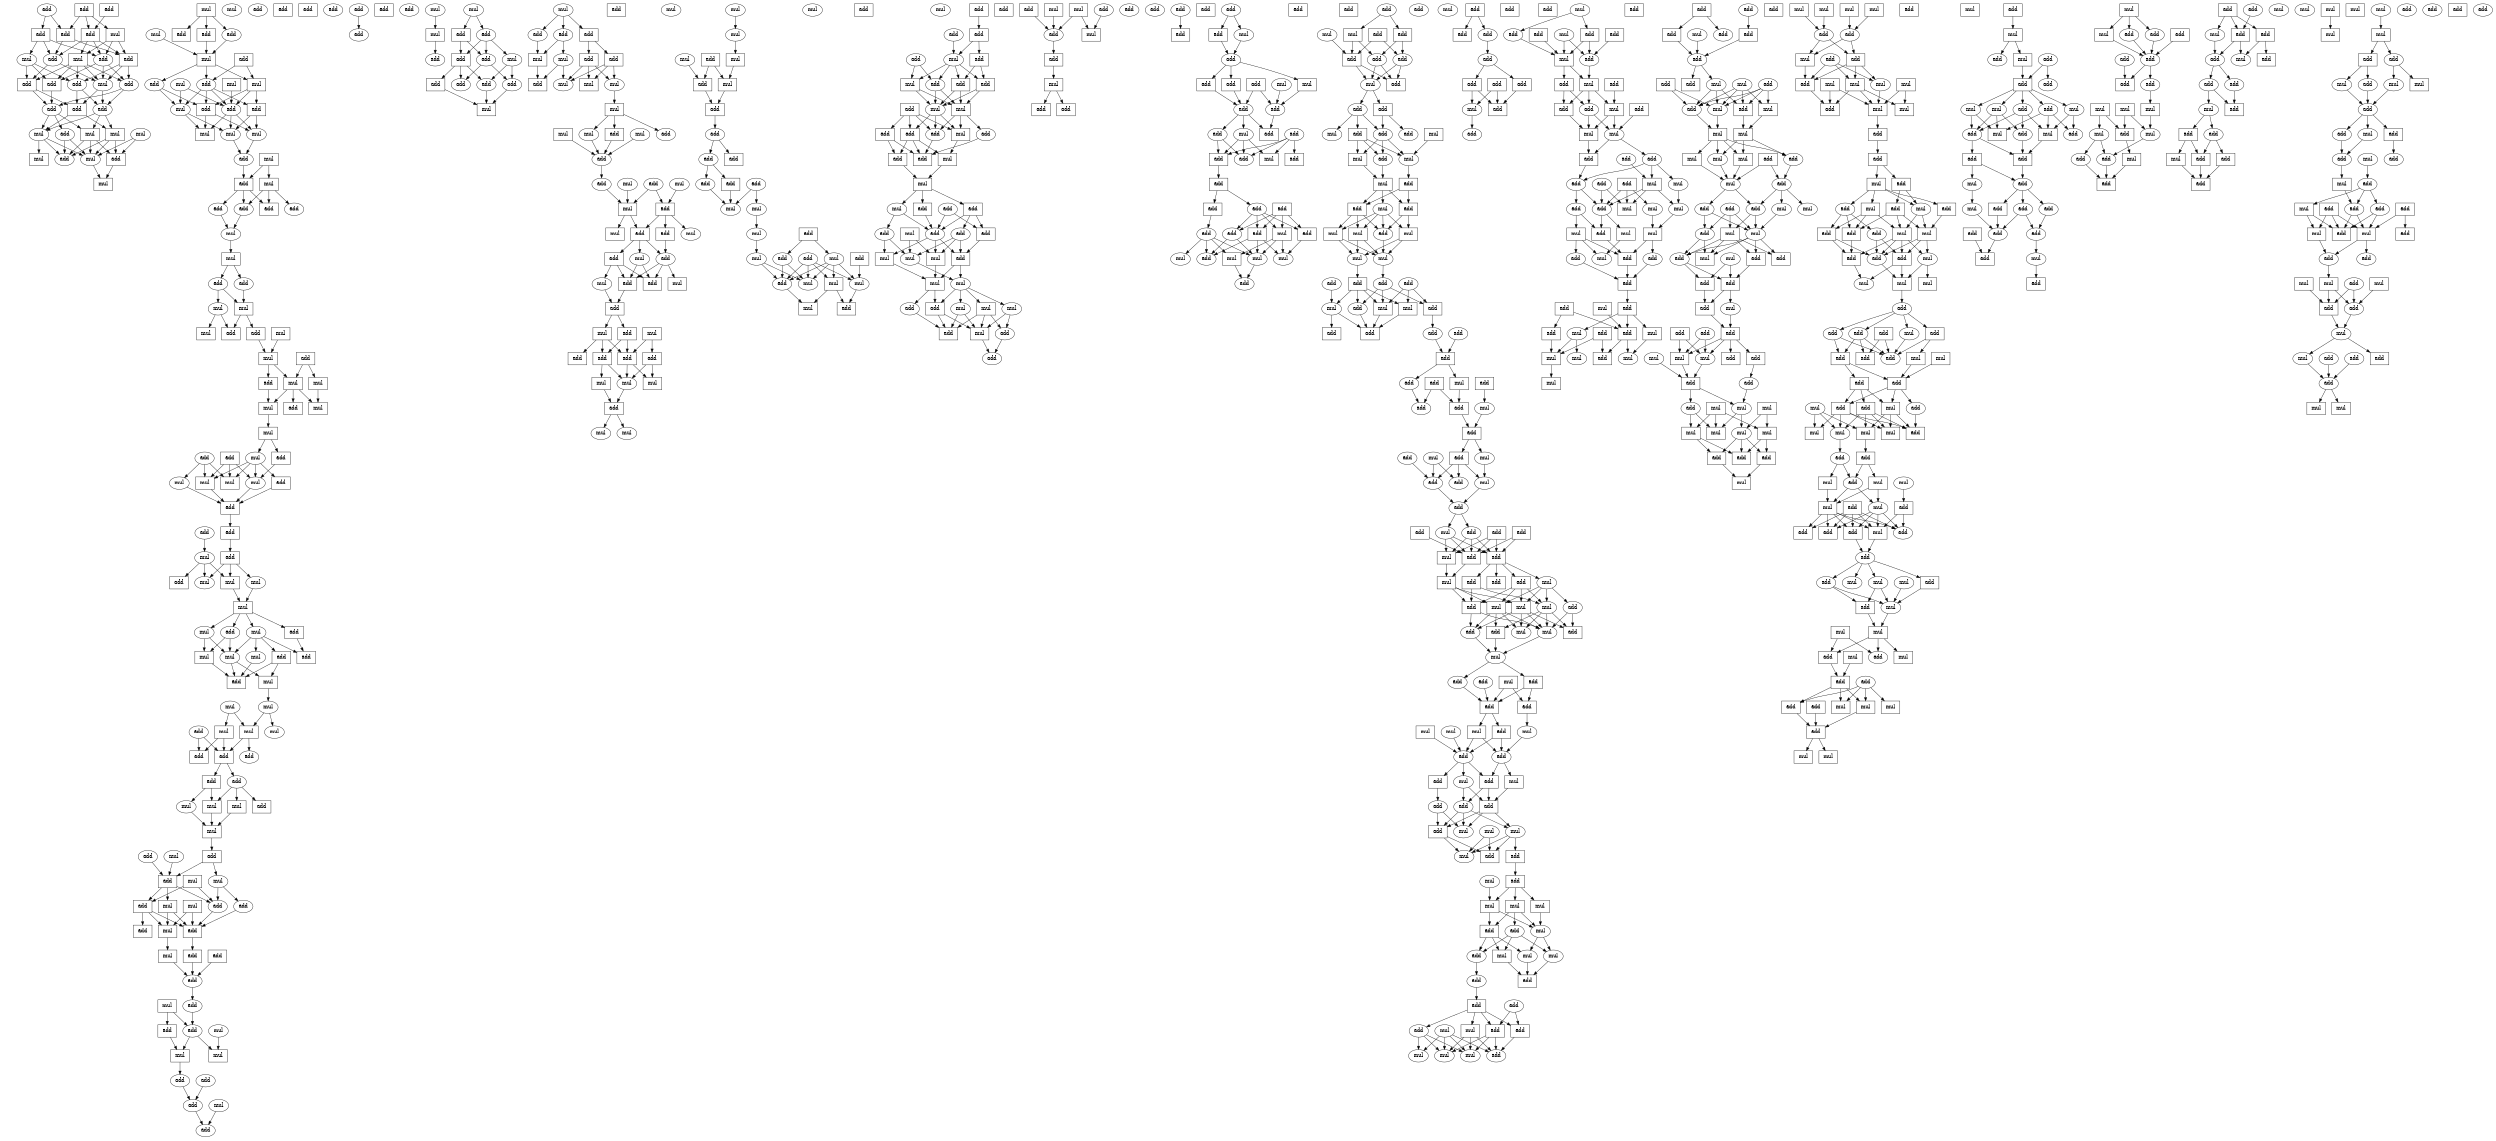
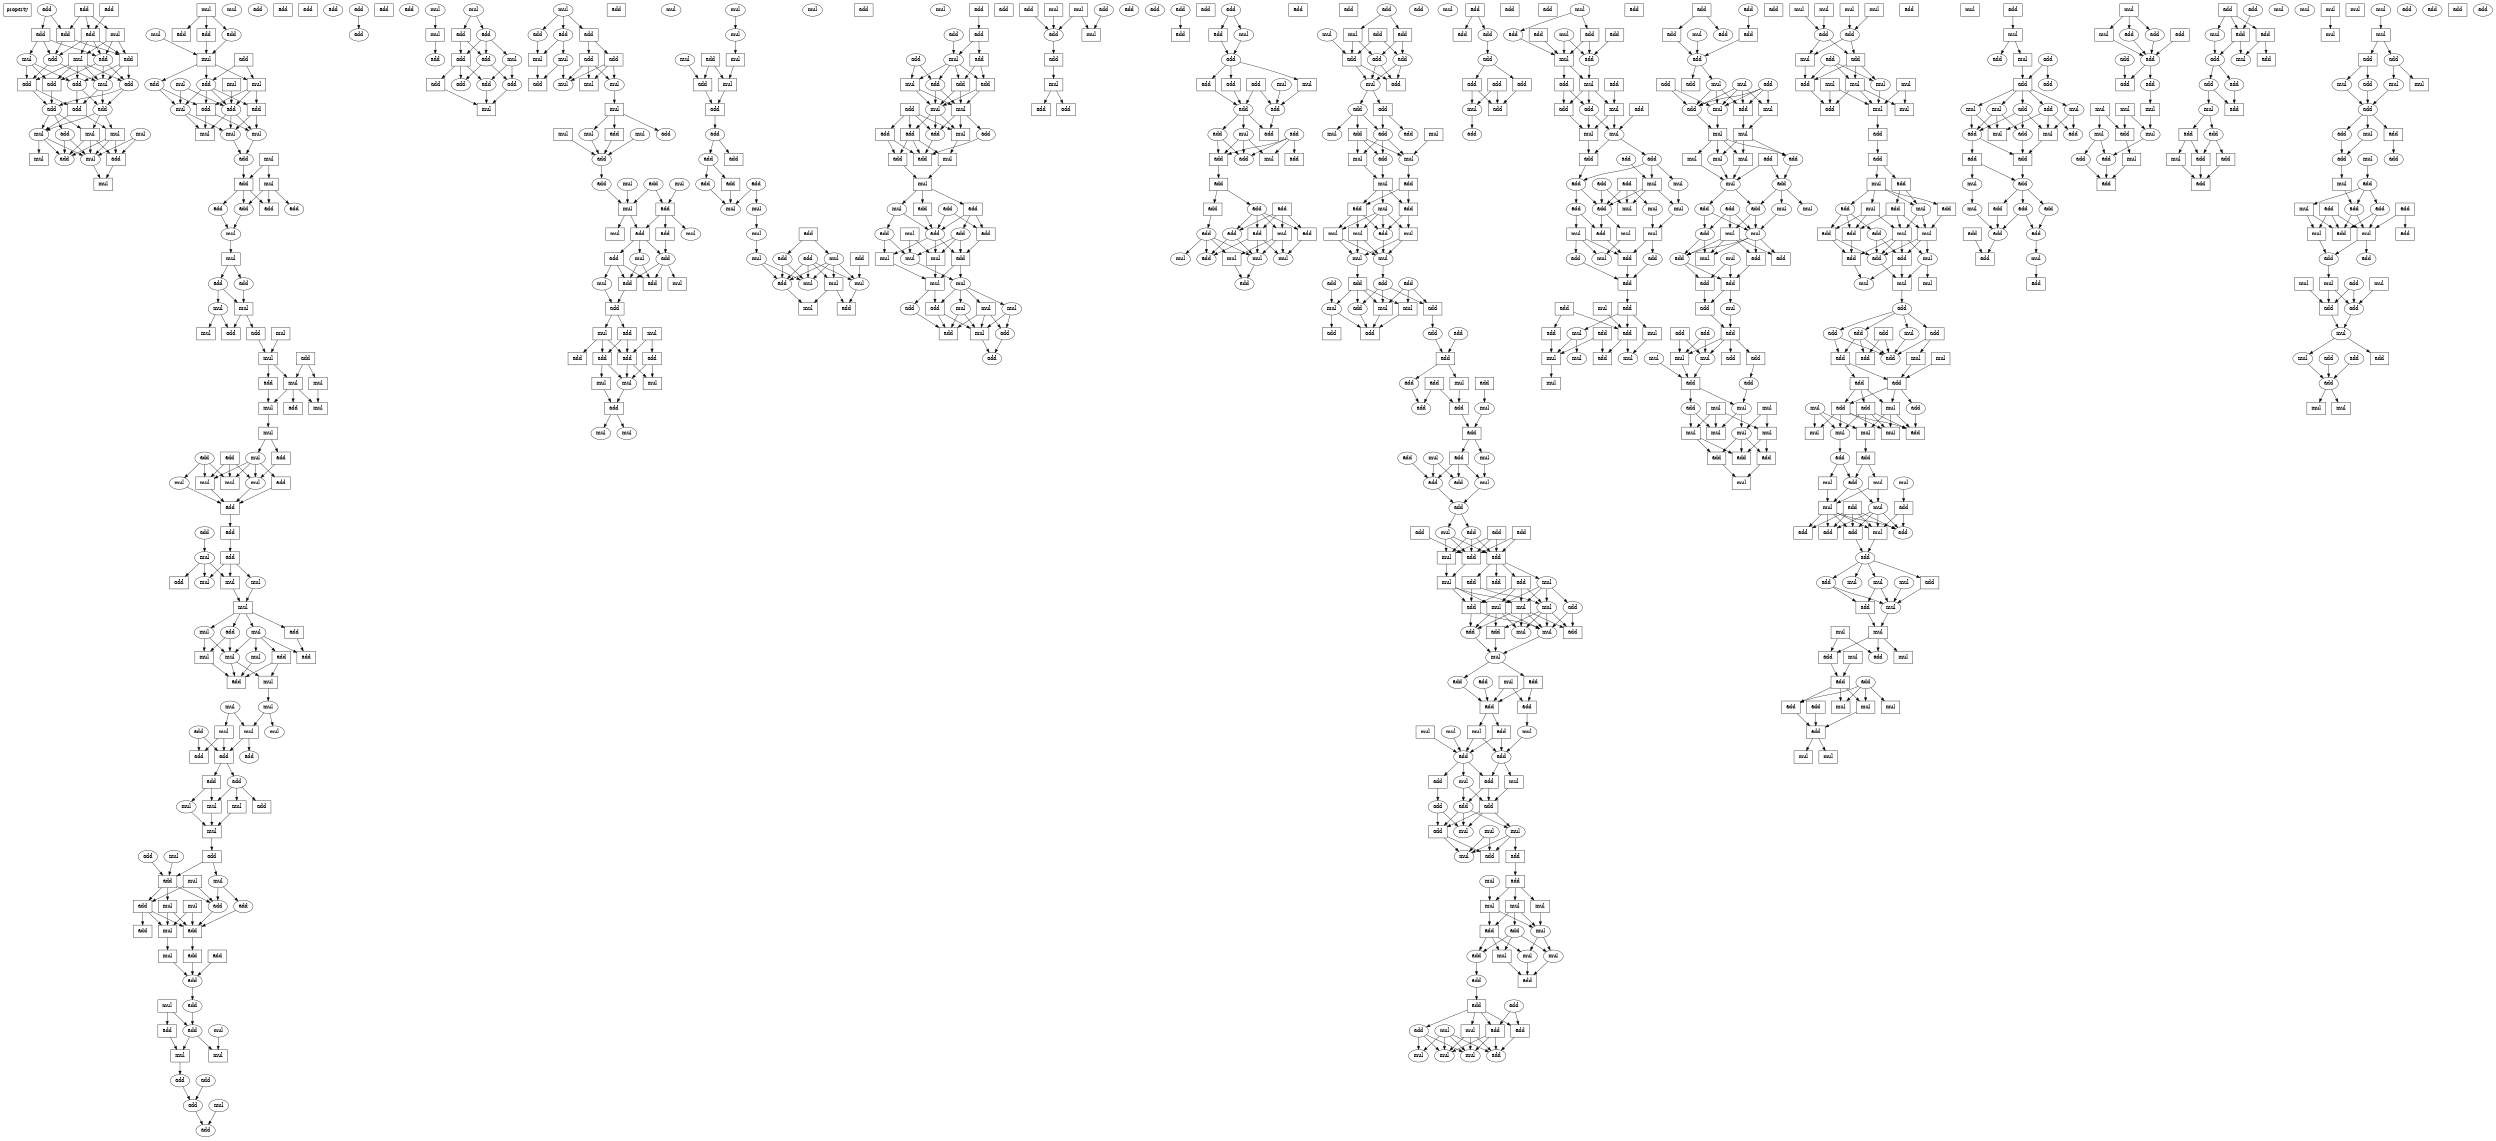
none -> (17, 10)
